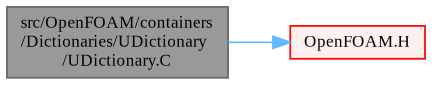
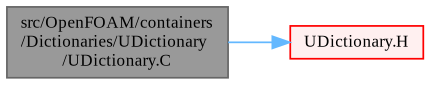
(358, 42) -> (357, 42)
